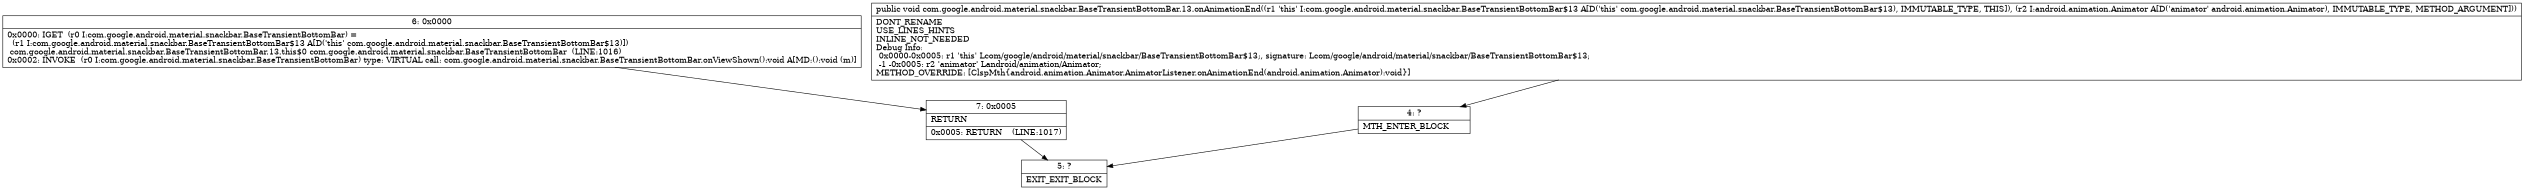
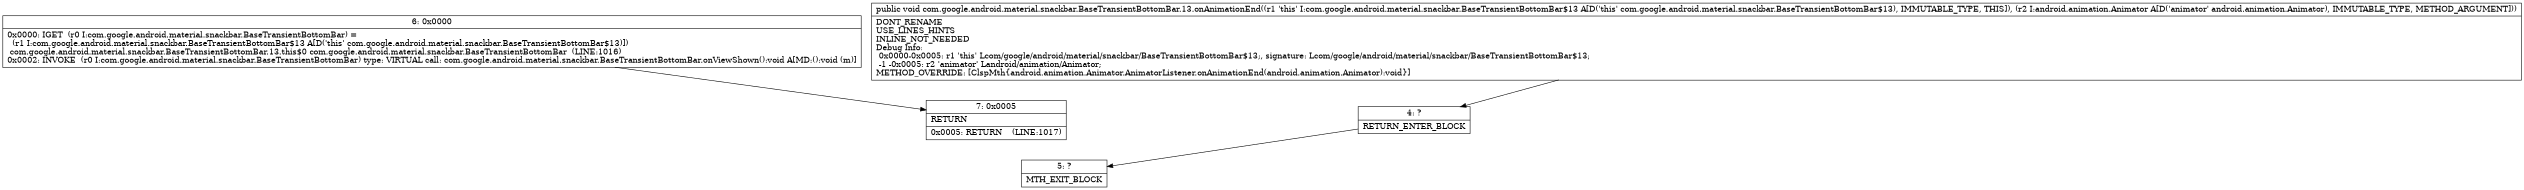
(1406, 127) -> (1414, 127)
(1032, 148) -> none
(1064, 180) -> (1064, 180)
